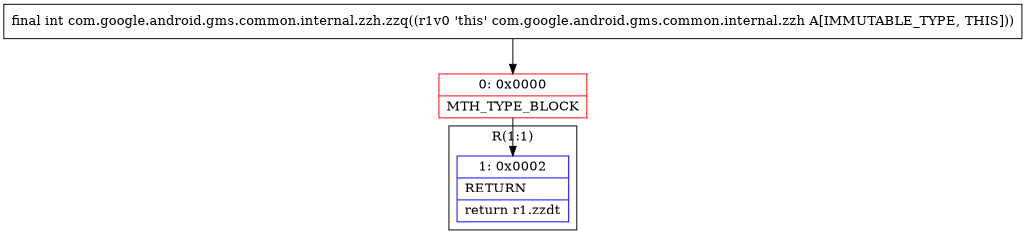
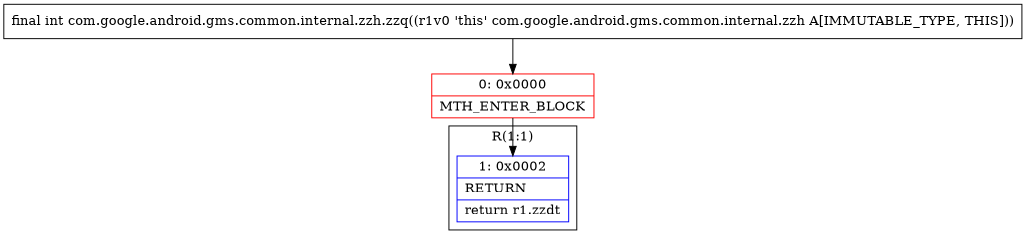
(513, 106) -> (513, 106)
